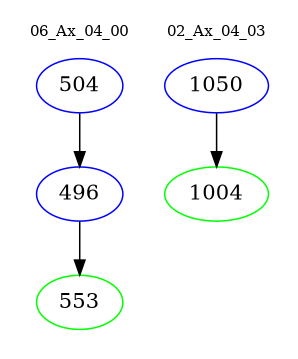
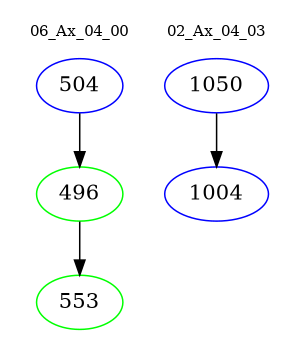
(80, 194) -> (80, 194)
(217, 194) -> (217, 194)
